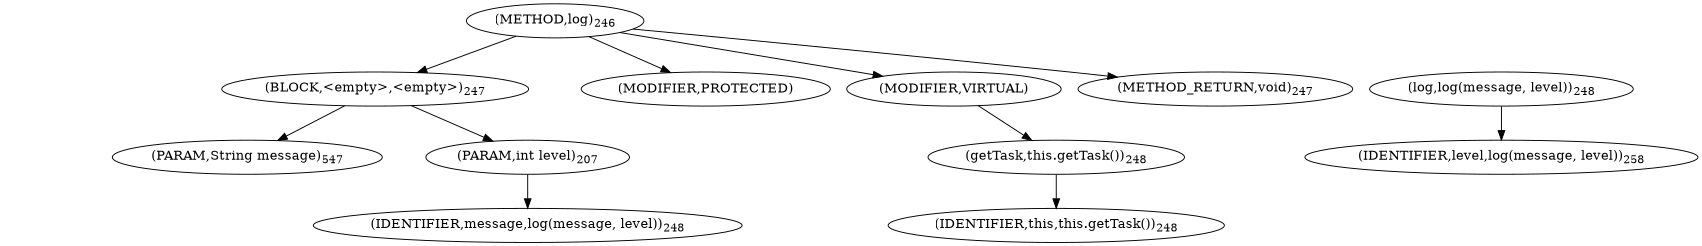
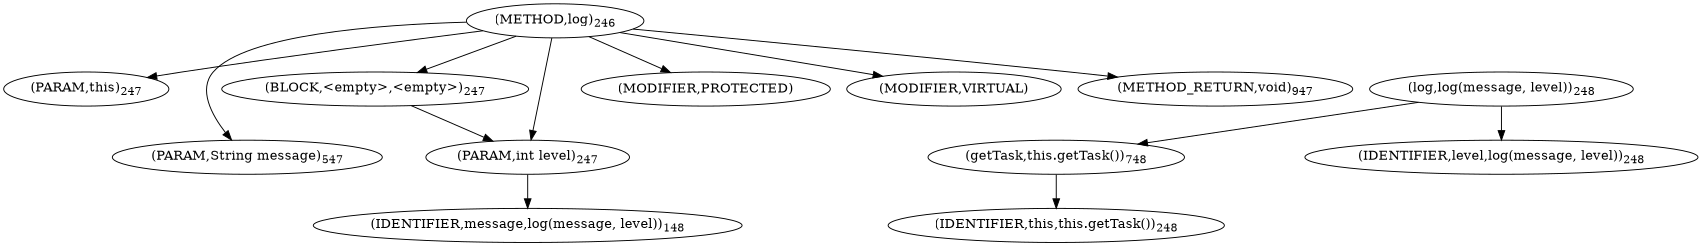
none -> (542, 84)
(1303, 88) -> (1303, 88)
none -> (86, 89)
(1001, 120) -> (1283, 123)
(315, 121) -> (303, 37)
(587, 156) -> (587, 156)
(1136, 156) -> (1136, 156)
(1634, 156) -> (1634, 156)
(674, 224) -> (674, 224)
